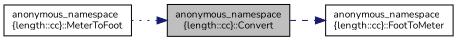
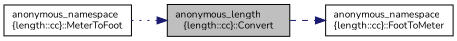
(229, 20) -> (229, 20)
